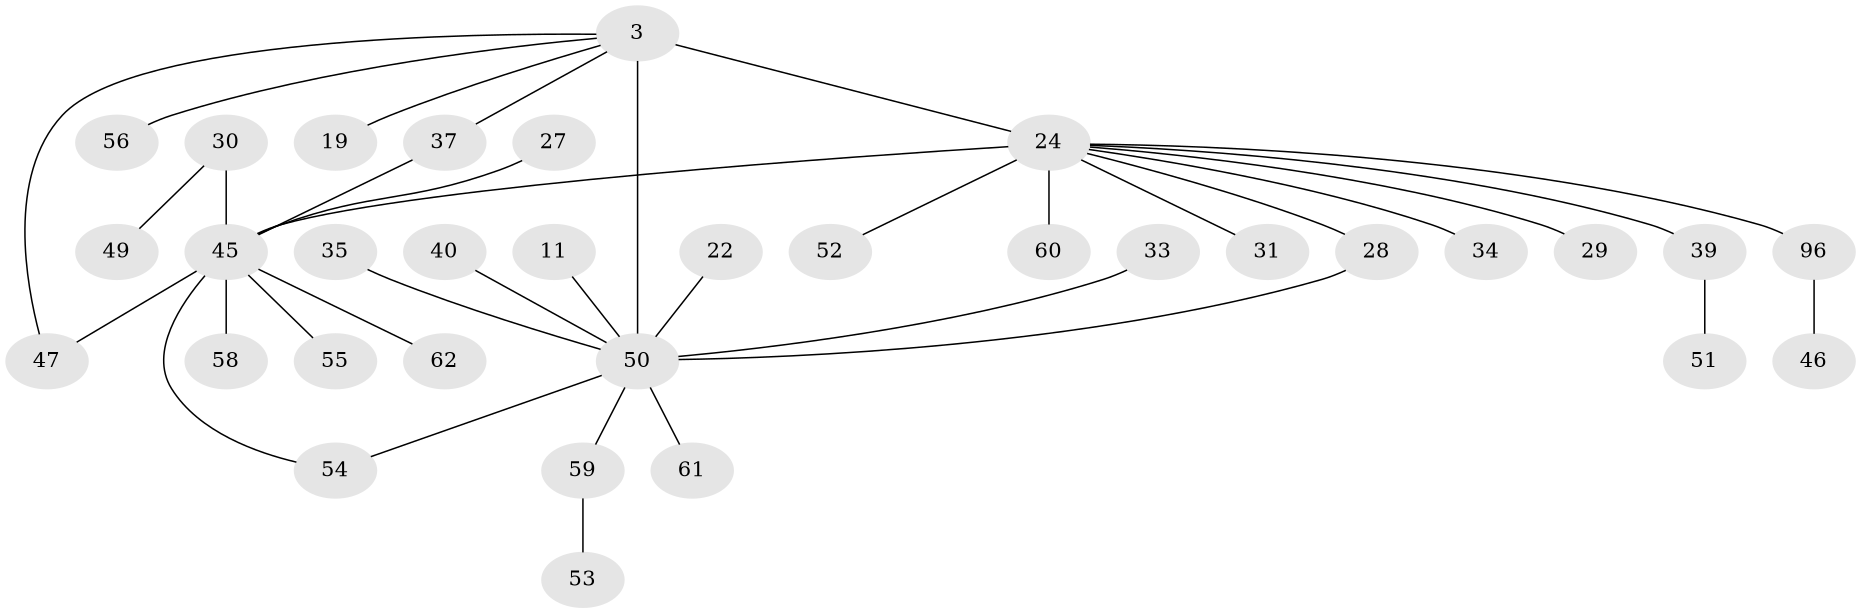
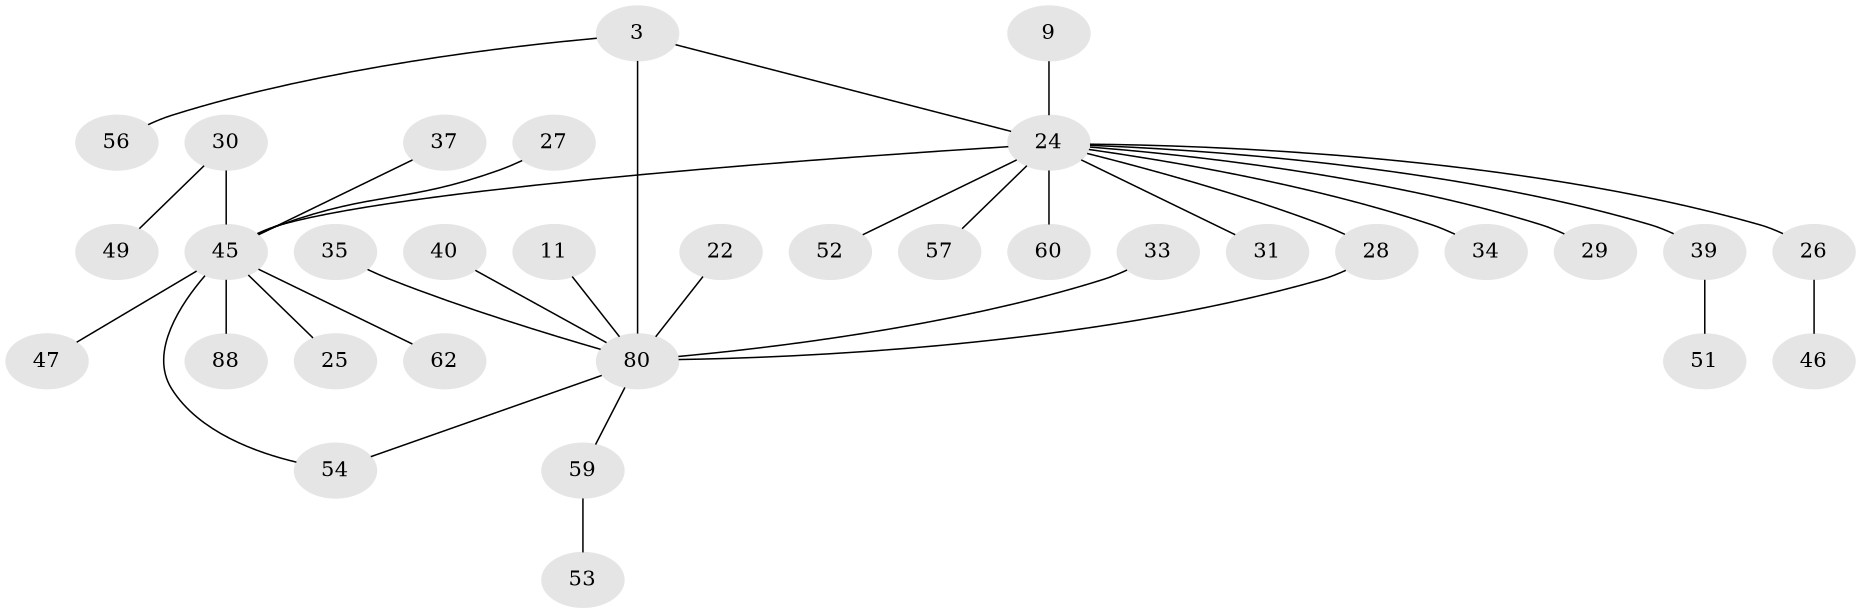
none -> (1049, 33)
(210, 60) -> none
(541, 88) -> none
(335, 143) -> none
none -> (940, 252)
(1814, 252) -> (1814, 252)
(226, 361) -> (226, 361)
(335, 361) -> (335, 361)
(638, 361) -> (638, 361)
(692, 471) -> none
